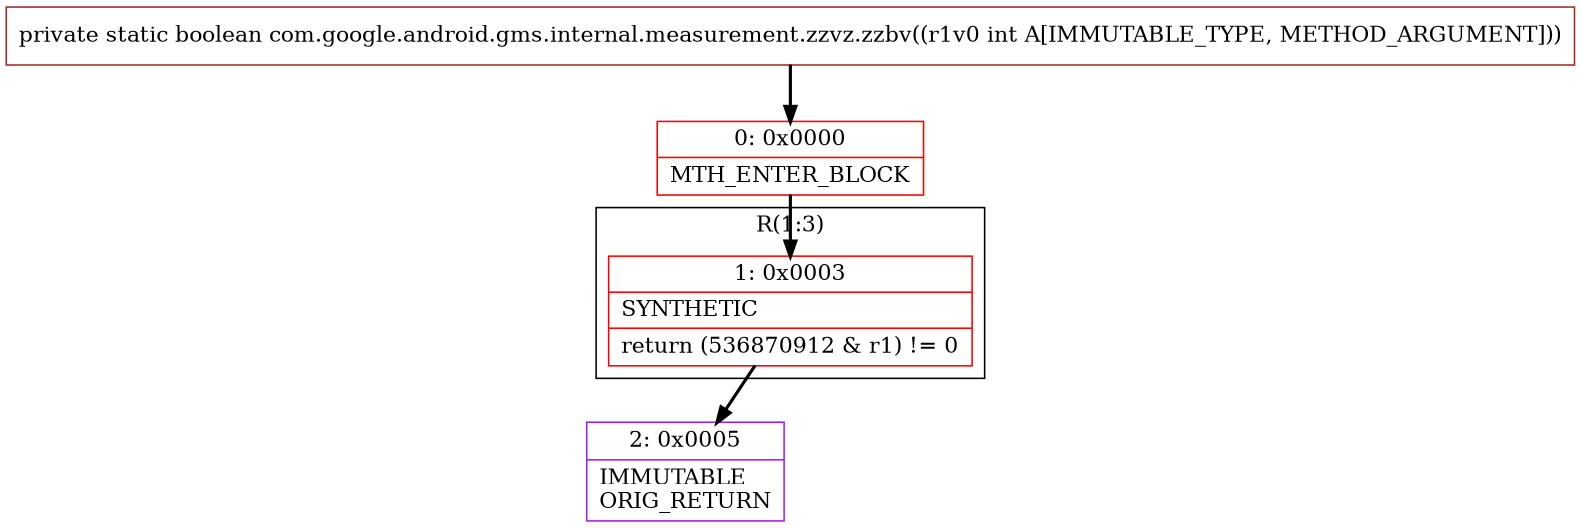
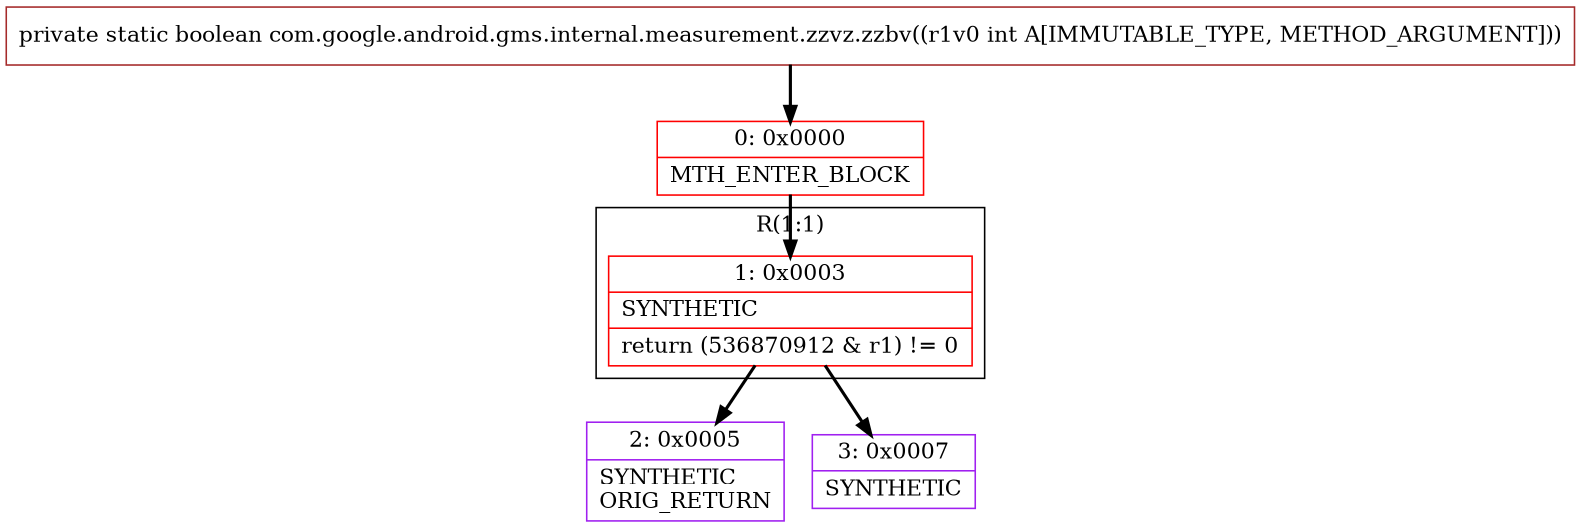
(790, 226) -> (790, 226)
none -> (894, 472)
(673, 478) -> (668, 478)
